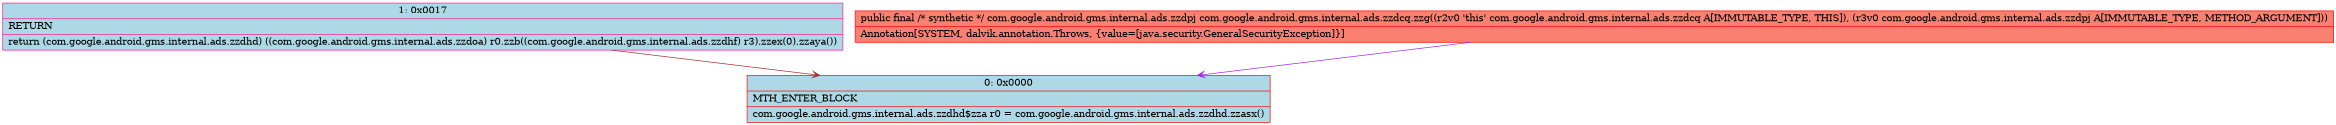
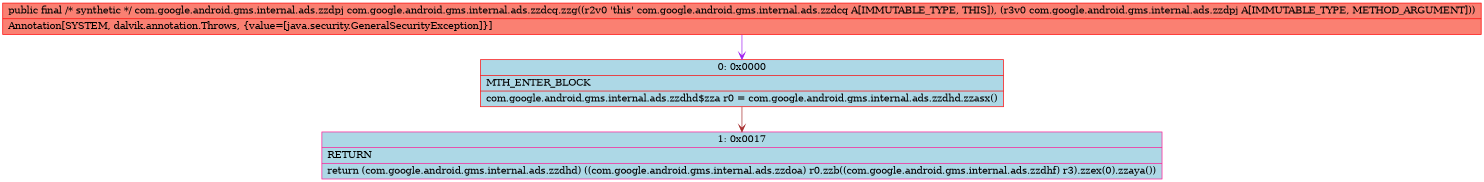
(712, 62) -> (742, 116)
